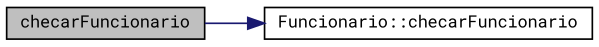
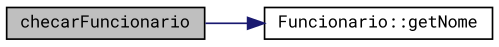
(428, 23) -> (379, 23)
